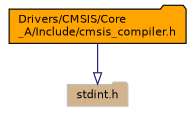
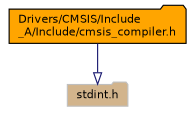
(98, 26) -> (98, 26)
